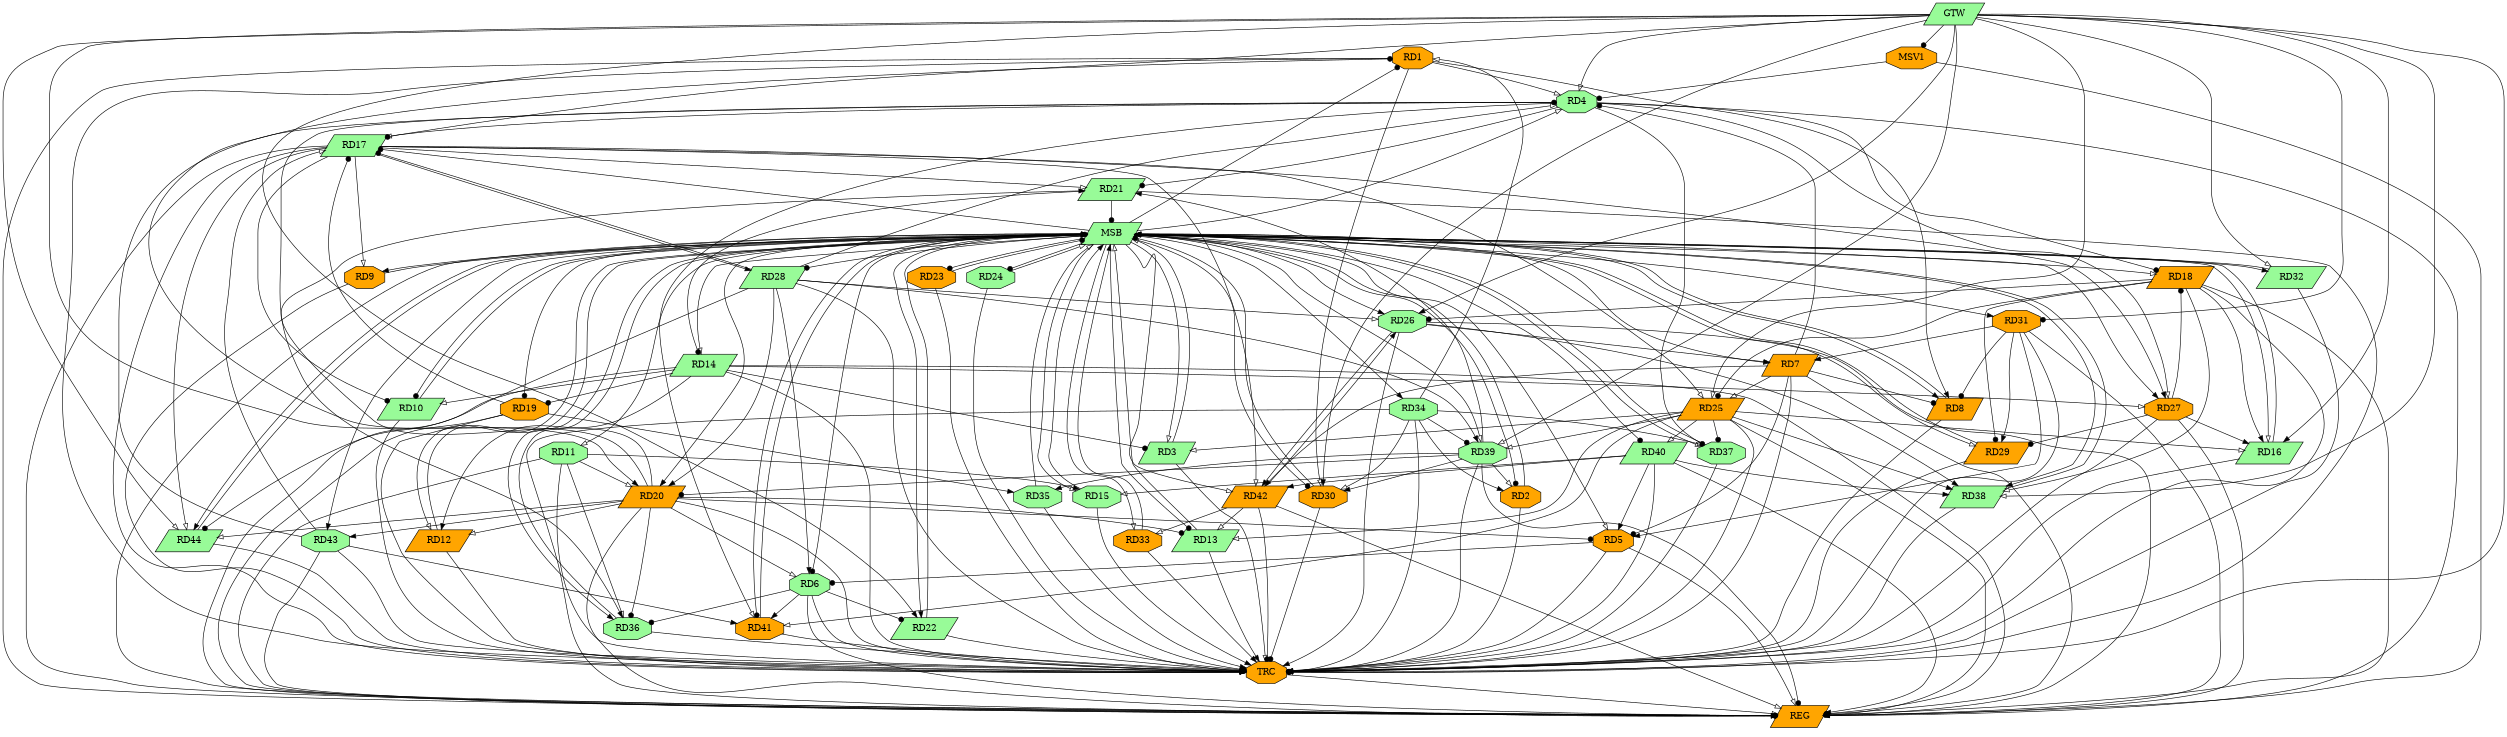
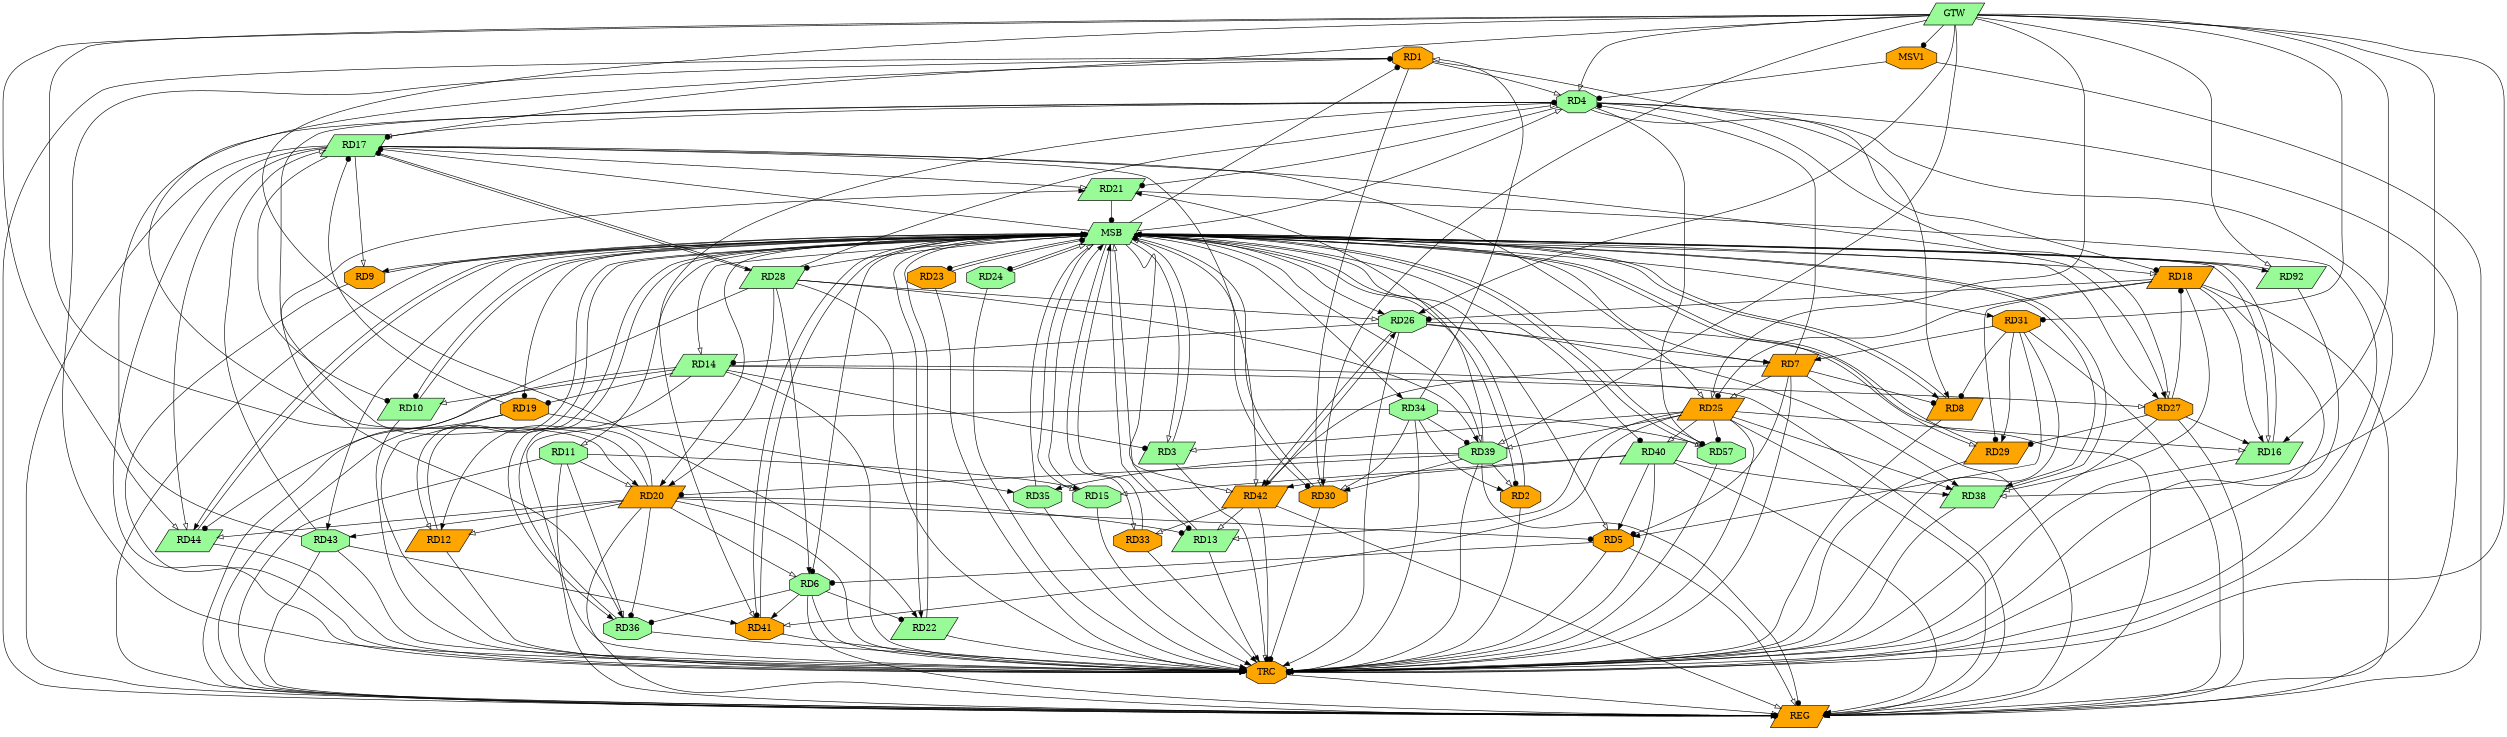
(844, 215) -> (1073, 342)
(2291, 277) -> (2291, 277)
(1721, 453) -> (1721, 453)
none -> (2326, 515)
